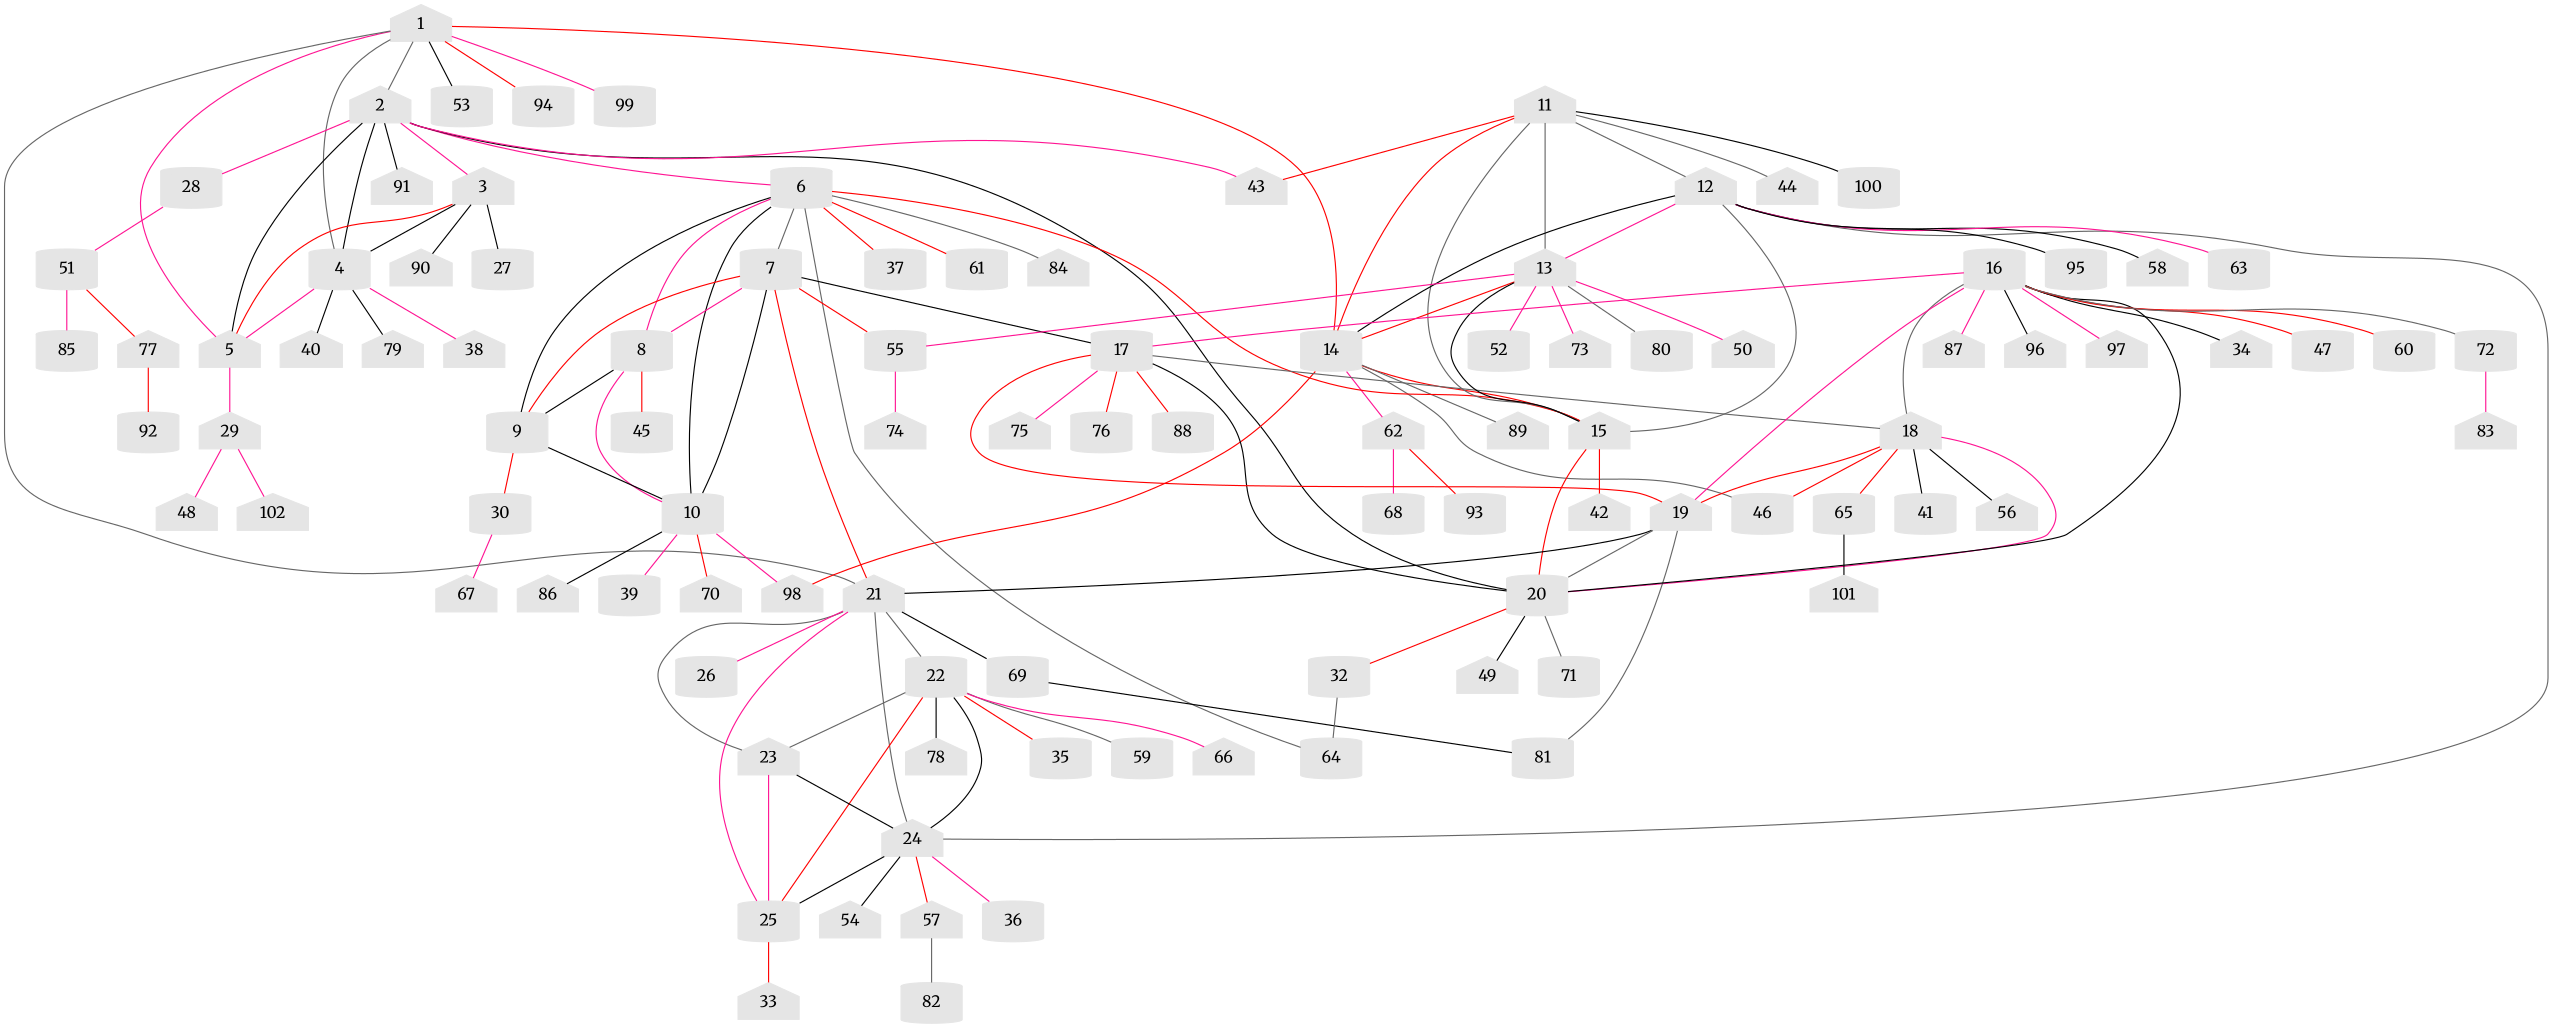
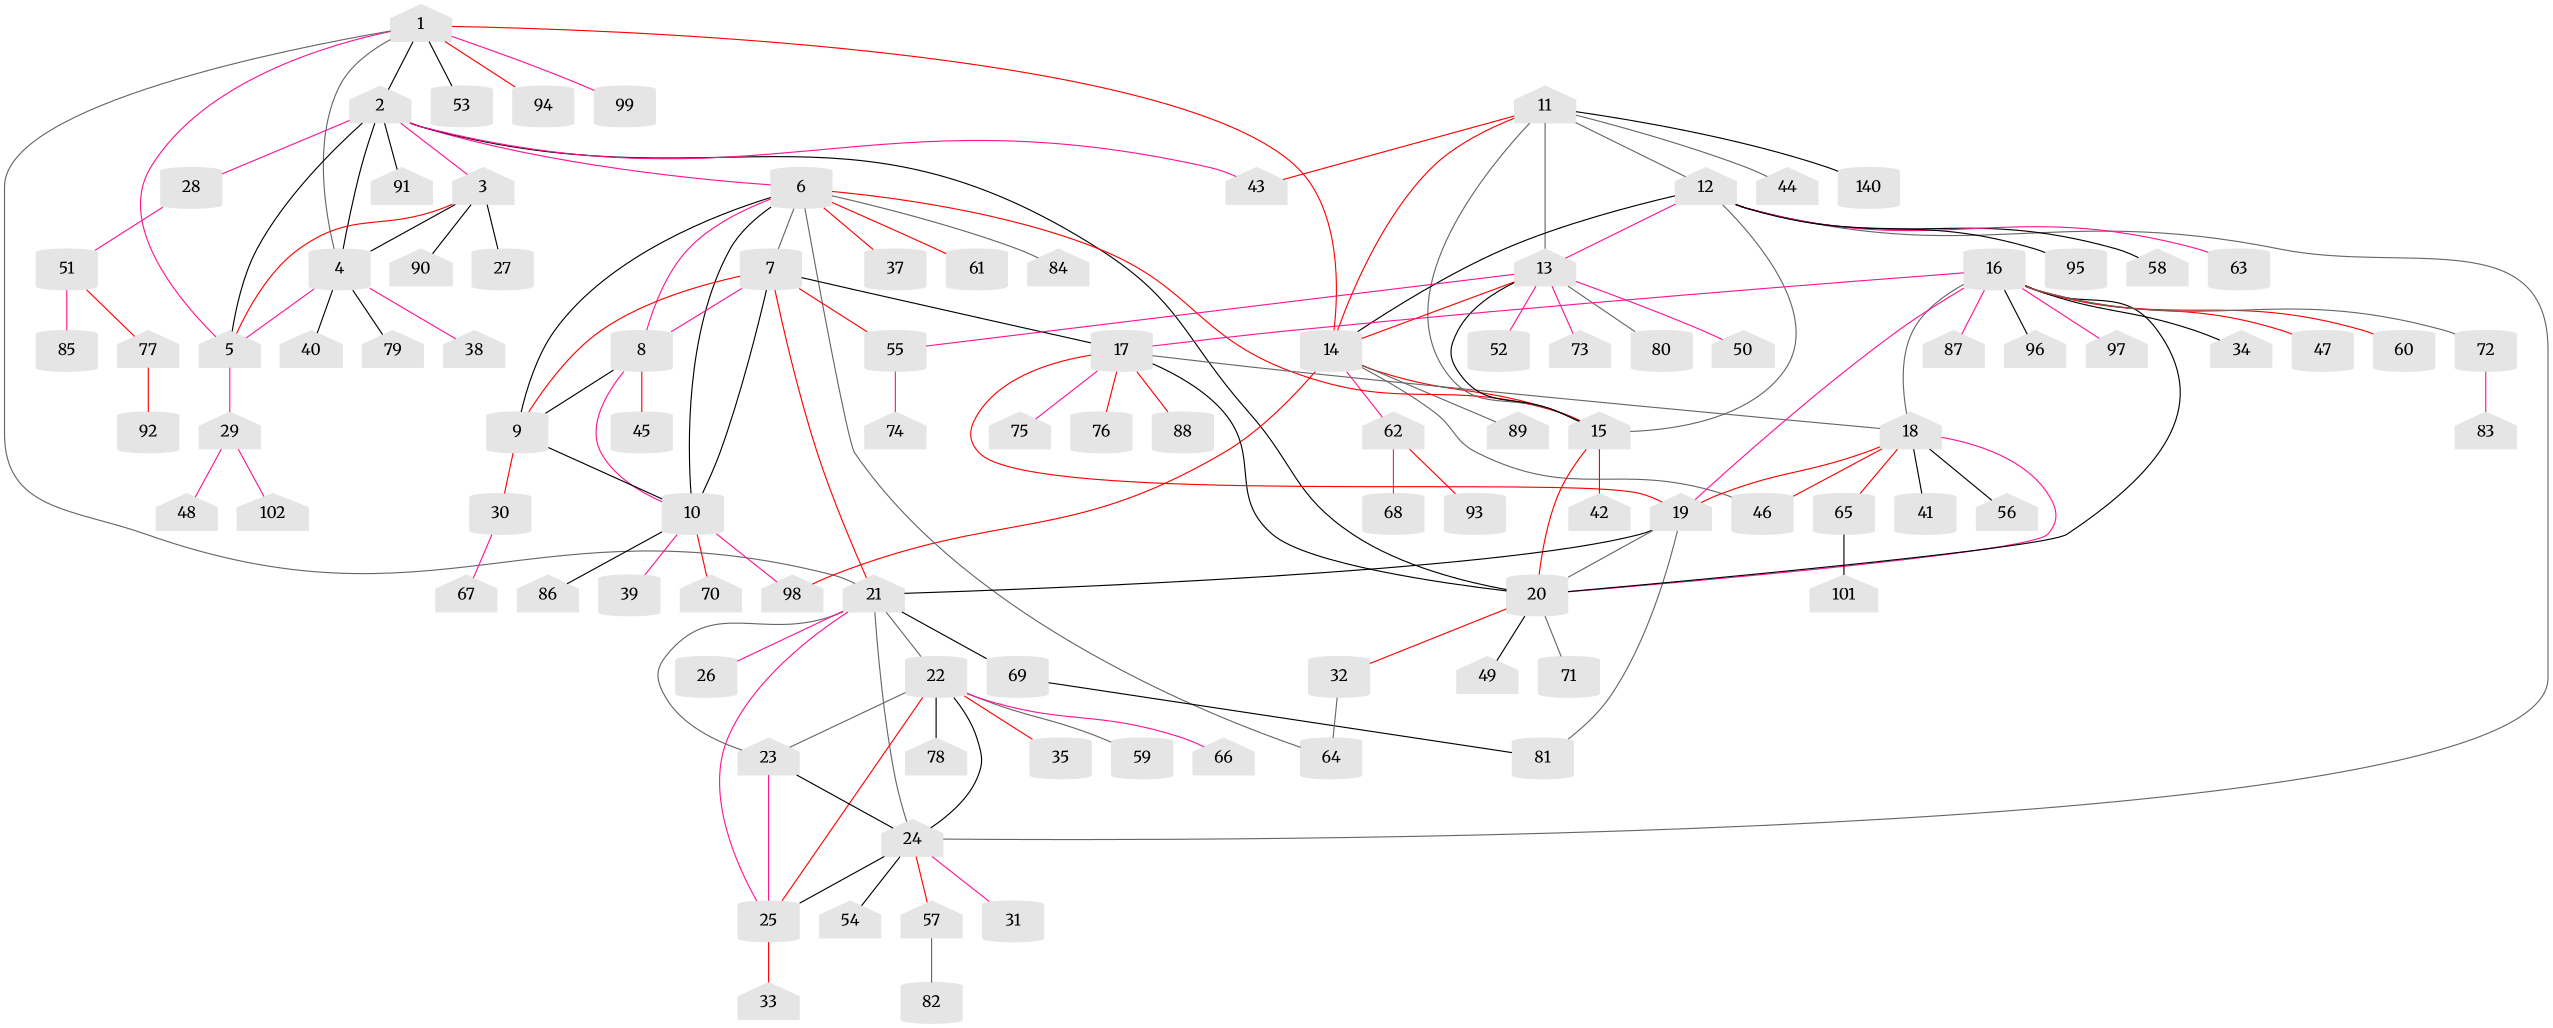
(401, 66) -> (401, 66)
(1869, 188) -> (1869, 188)
(1013, 921) -> (1013, 921)
